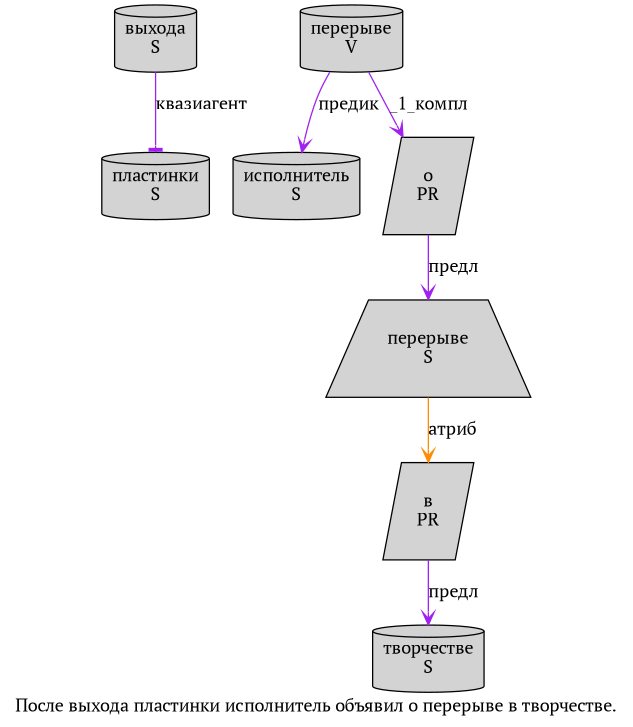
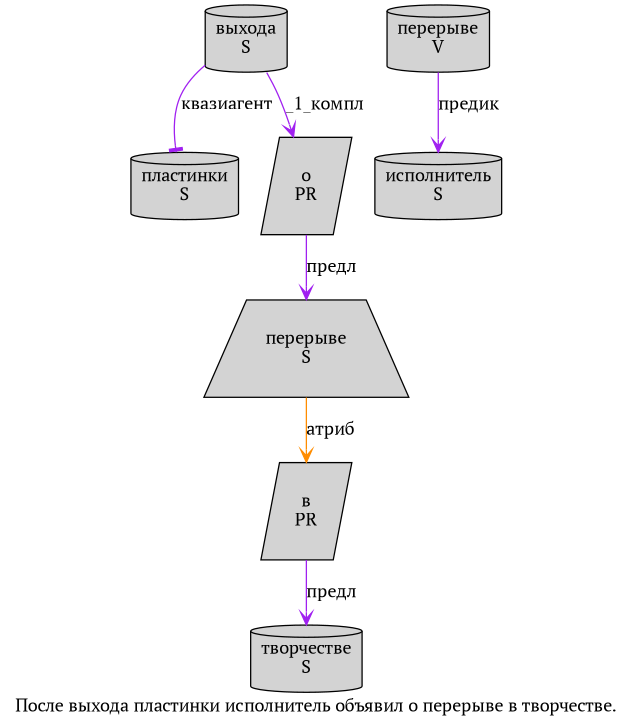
(383, 99) -> (279, 98)
